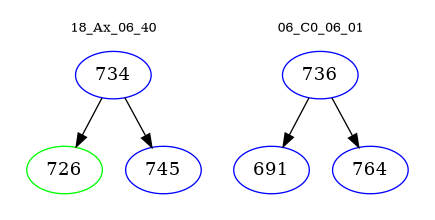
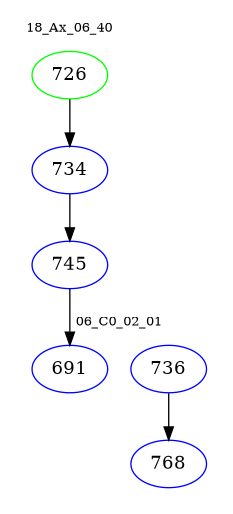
(321, 28) -> (119, 322)
(92, 116) -> (70, 116)
(299, 116) -> (70, 318)
(370, 170) -> (169, 464)
